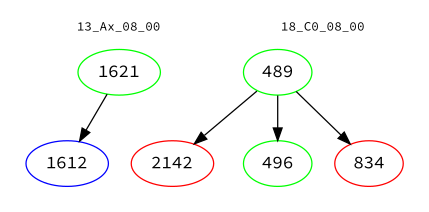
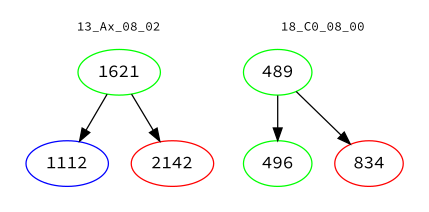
(119, 27) -> (119, 27)
(241, 104) -> (142, 112)
(67, 164) -> (67, 164)
